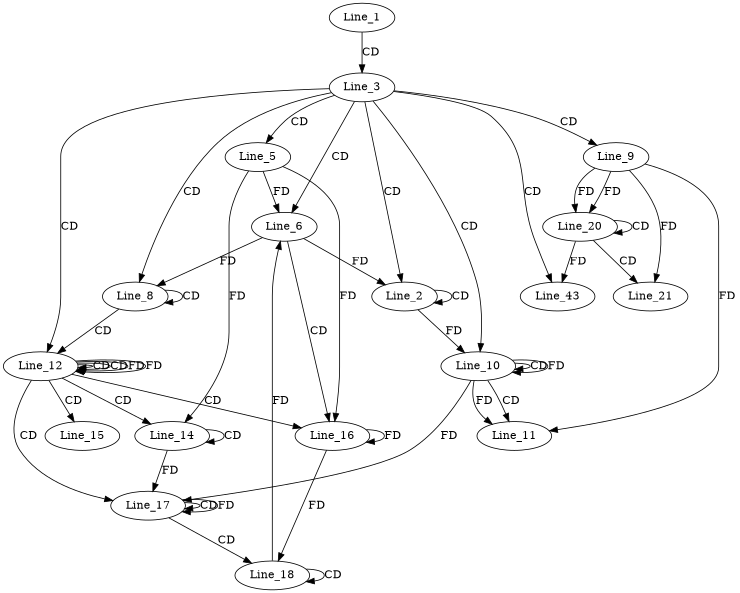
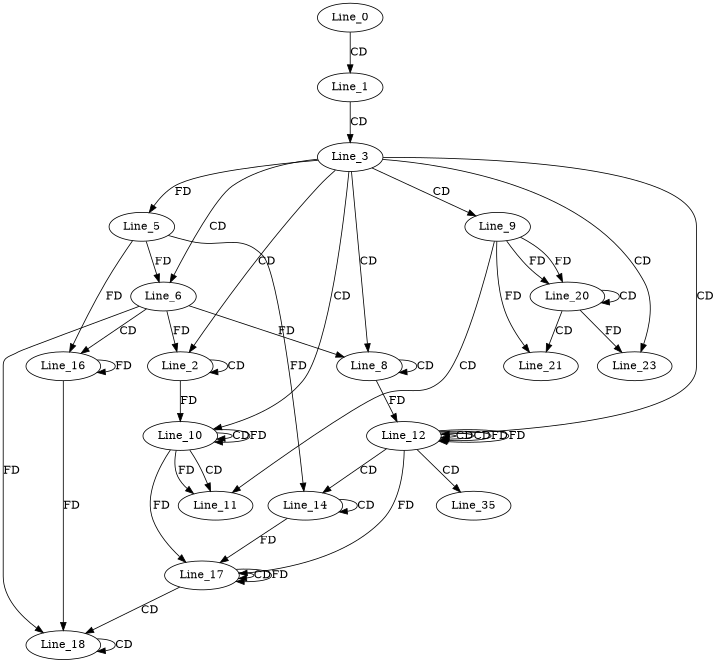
none -> (350, 18)
(300, 122) -> (184, 192)
(558, 297) -> (635, 366)
(728, 297) -> (468, 366)
(103, 331) -> (397, 401)
(183, 400) -> none
(272, 405) -> (3, 427)
(29, 436) -> (406, 506)
(82, 436) -> (474, 506)
